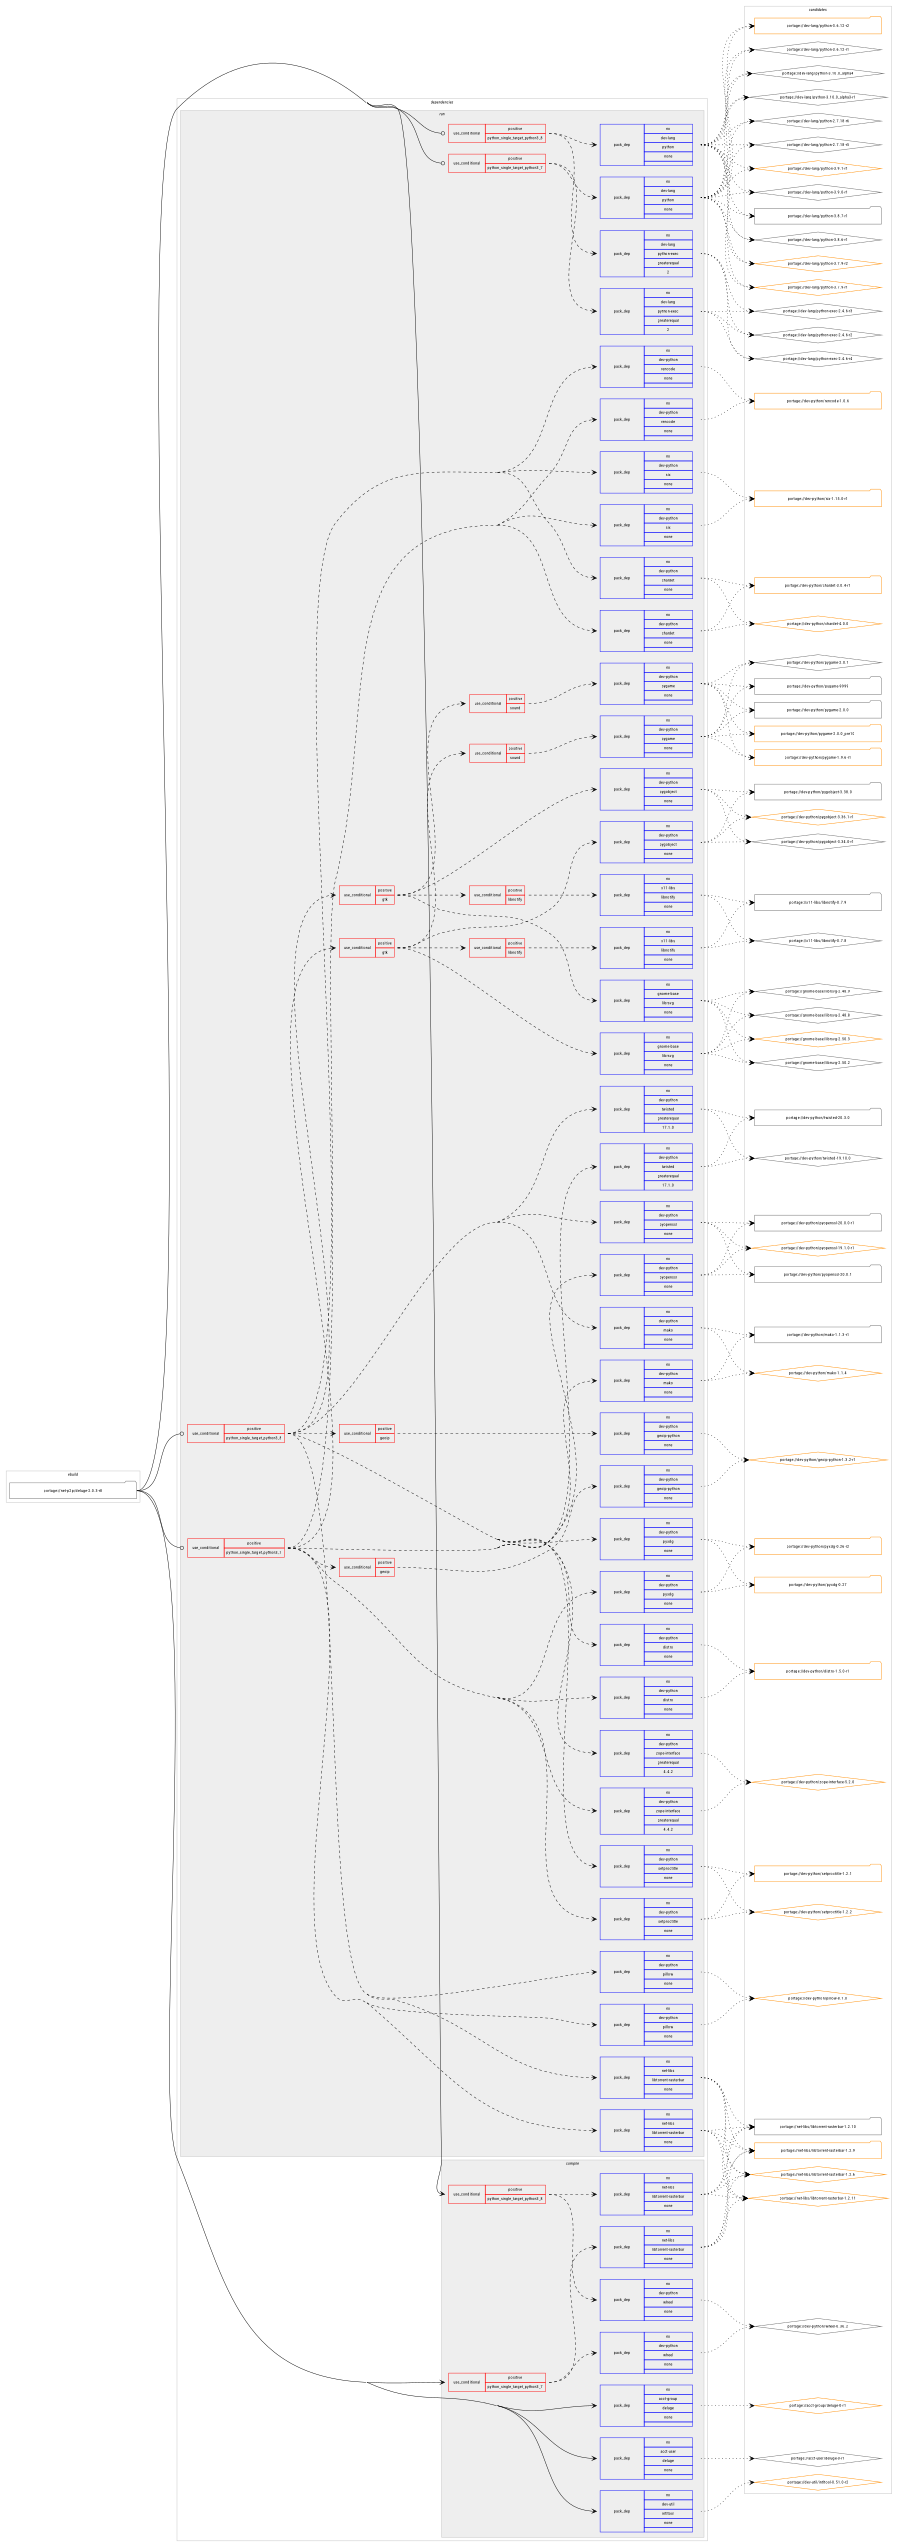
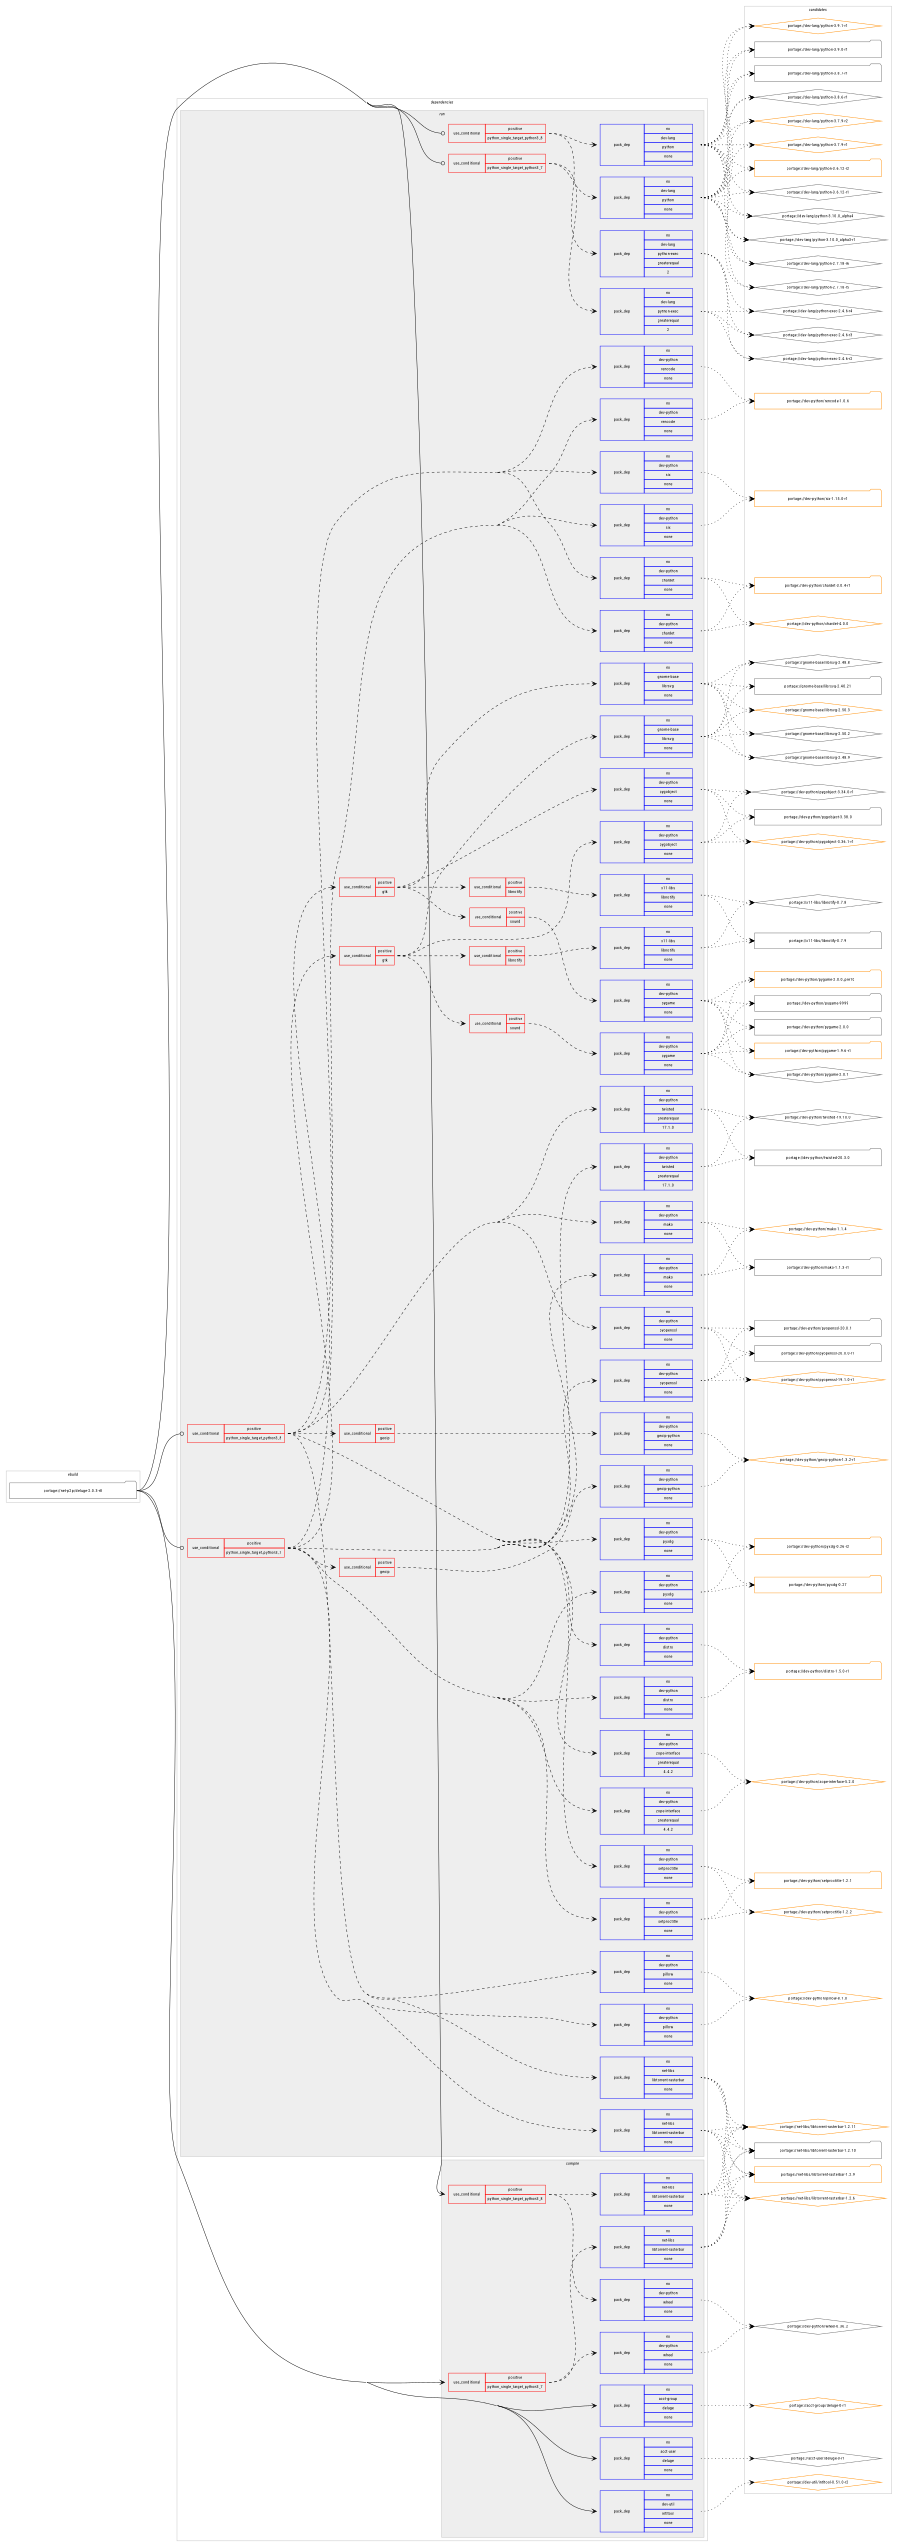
(818, 192) -> (818, 50)
none -> (818, 686)
